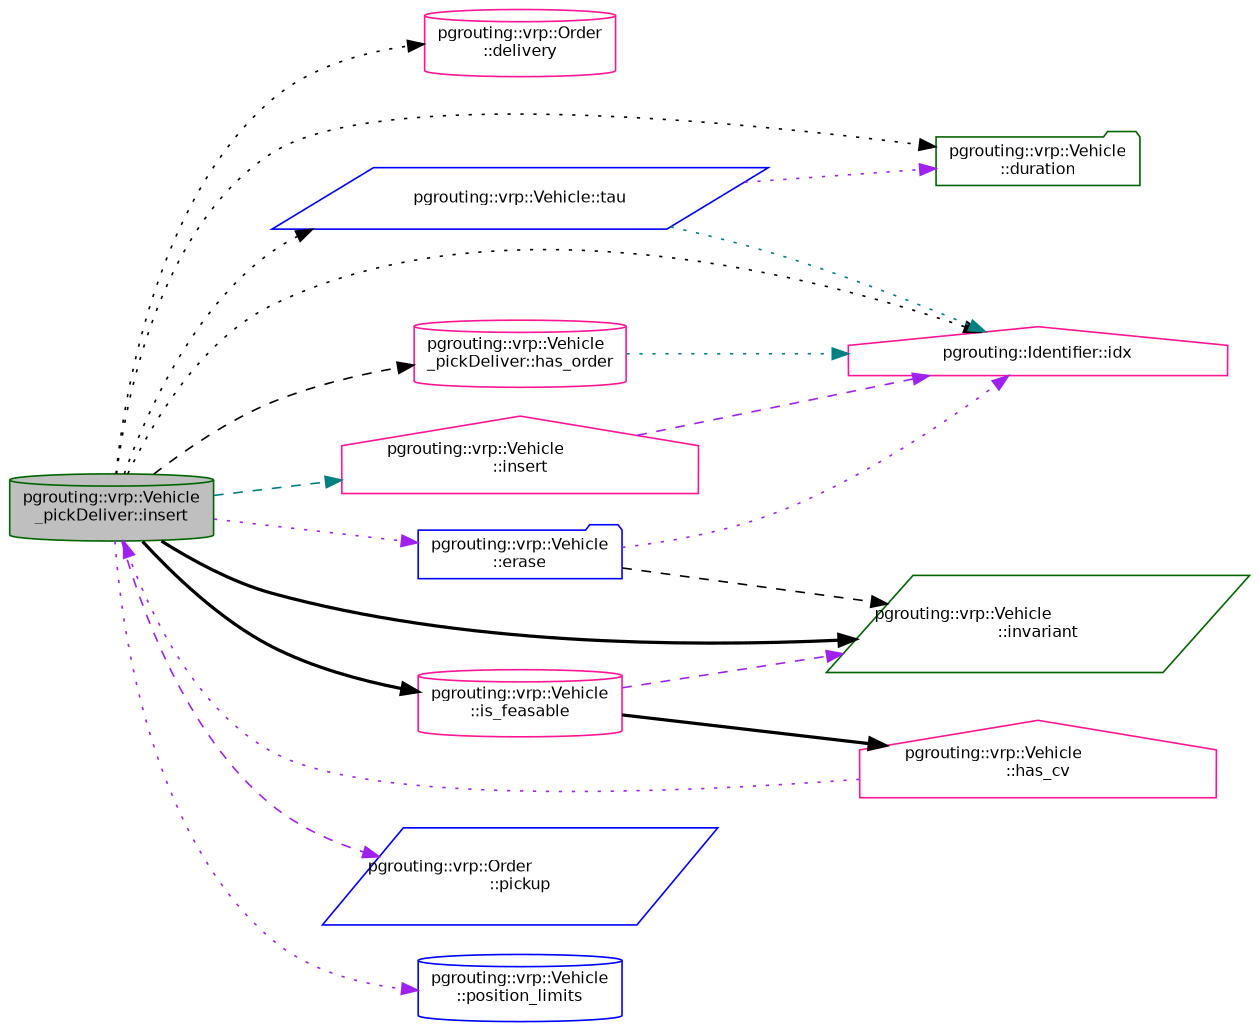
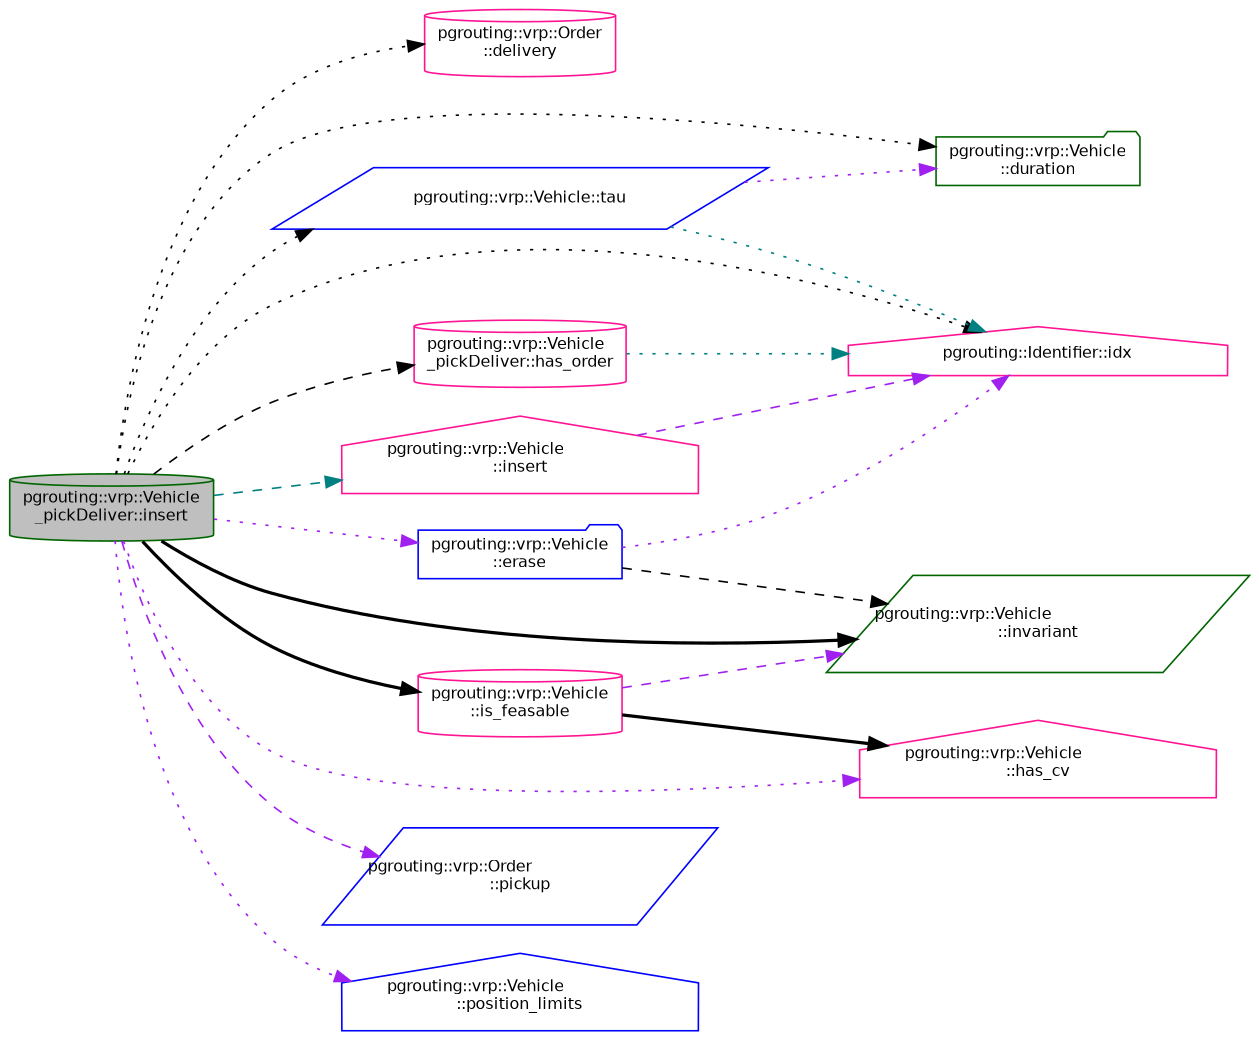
(440, 787) -> (424, 786)
(520, 988) -> (520, 996)
